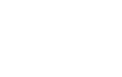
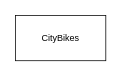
none -> (60, 38)
